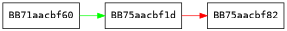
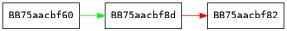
(41, 16) -> (41, 16)
(143, 16) -> (143, 16)
